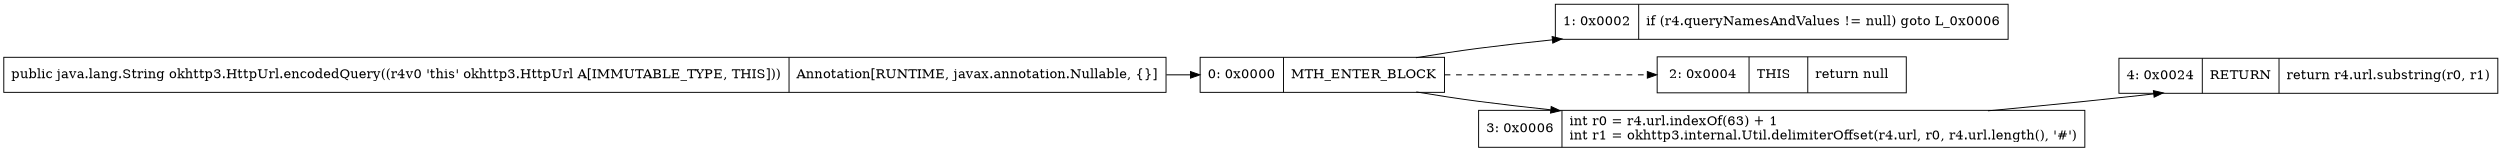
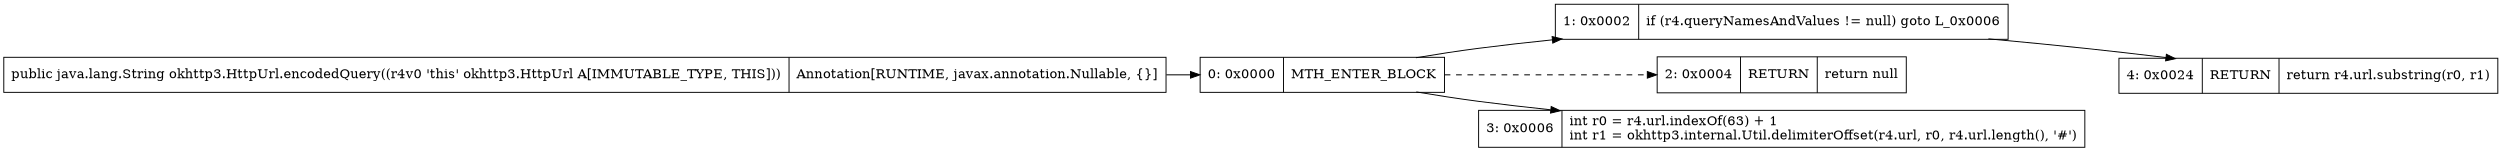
(1774, 74) -> (1779, 74)
(2071, 103) -> (2077, 48)
